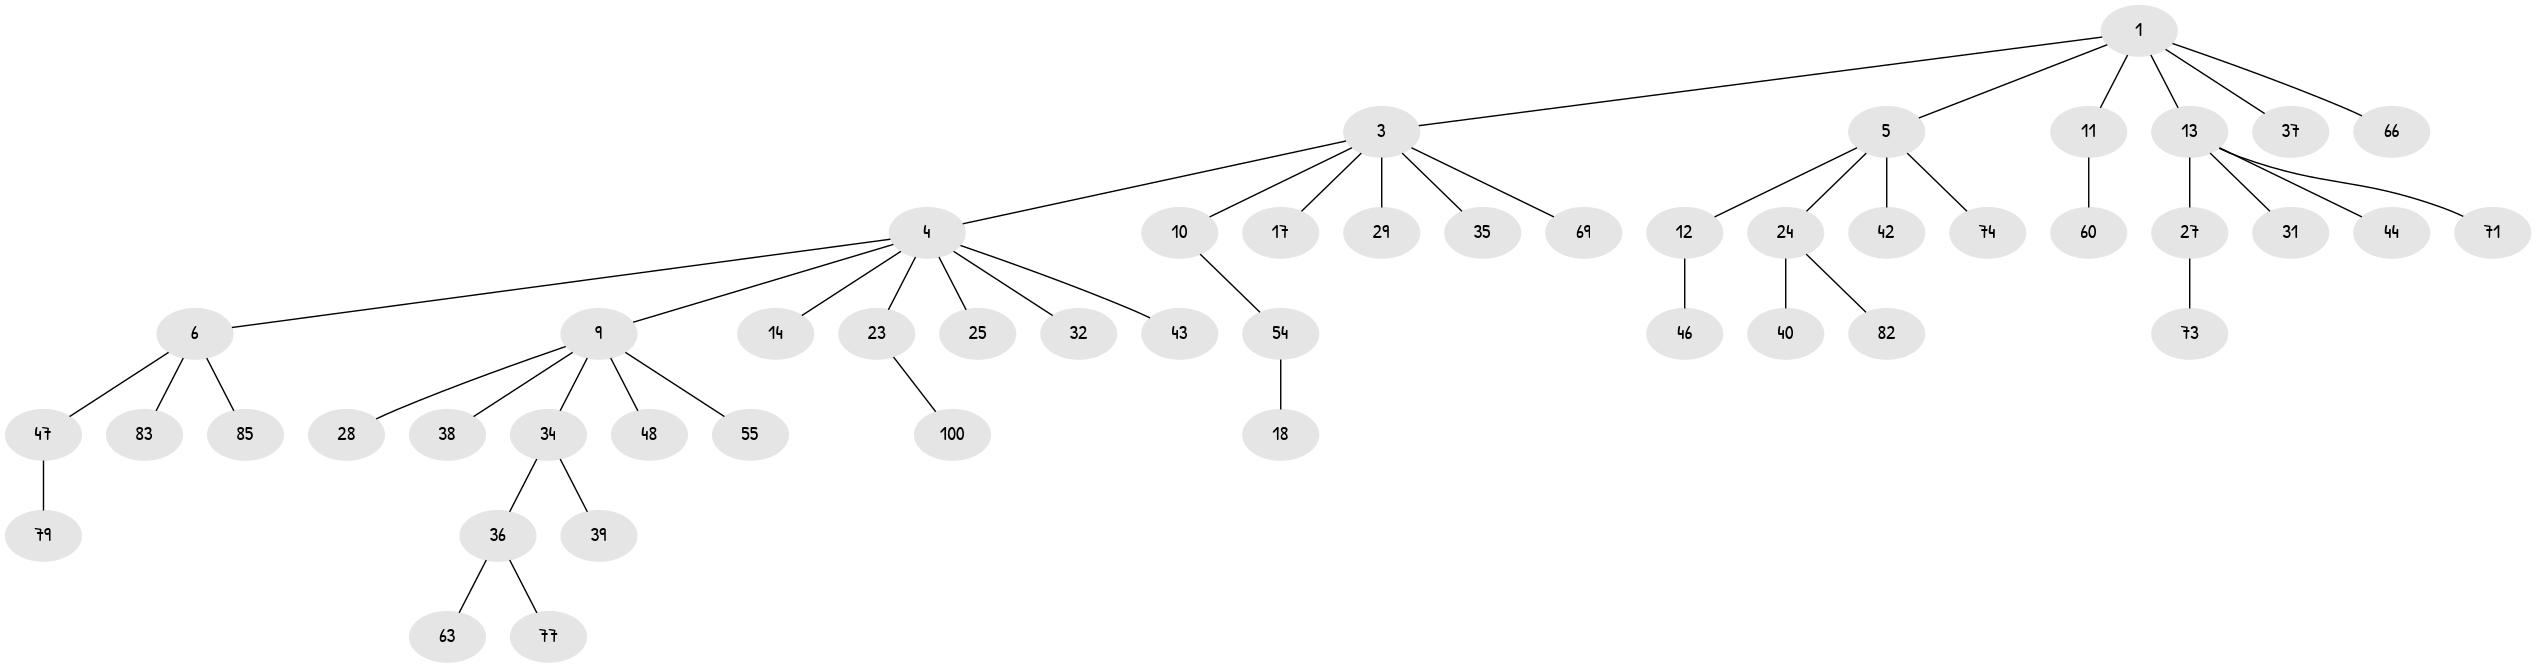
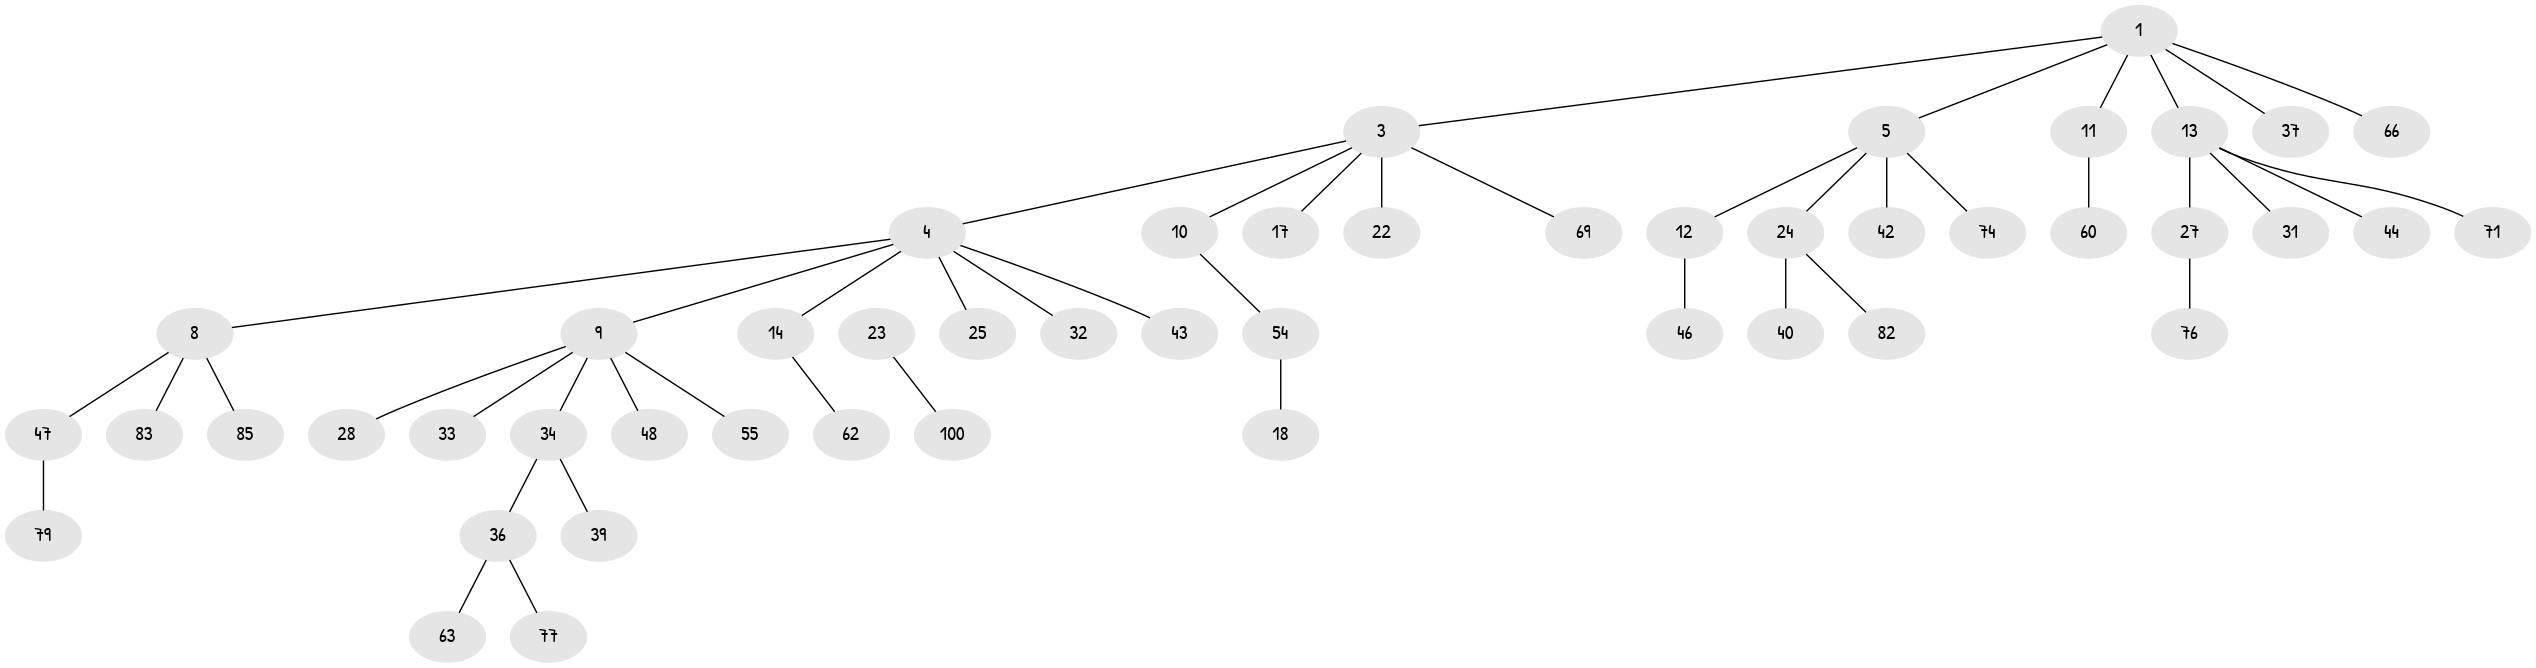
(1382, 233) -> (1382, 233)
(1483, 233) -> none
(902, 283) -> none
(195, 334) -> (195, 334)
(2190, 334) -> (2190, 334)
(447, 435) -> (447, 435)
none -> (851, 435)
